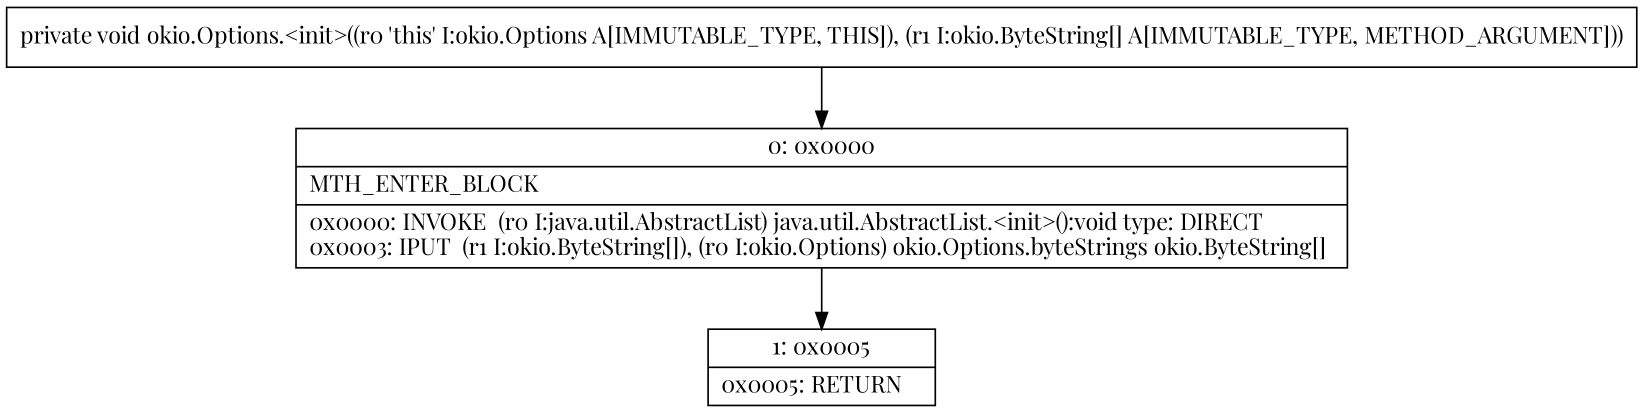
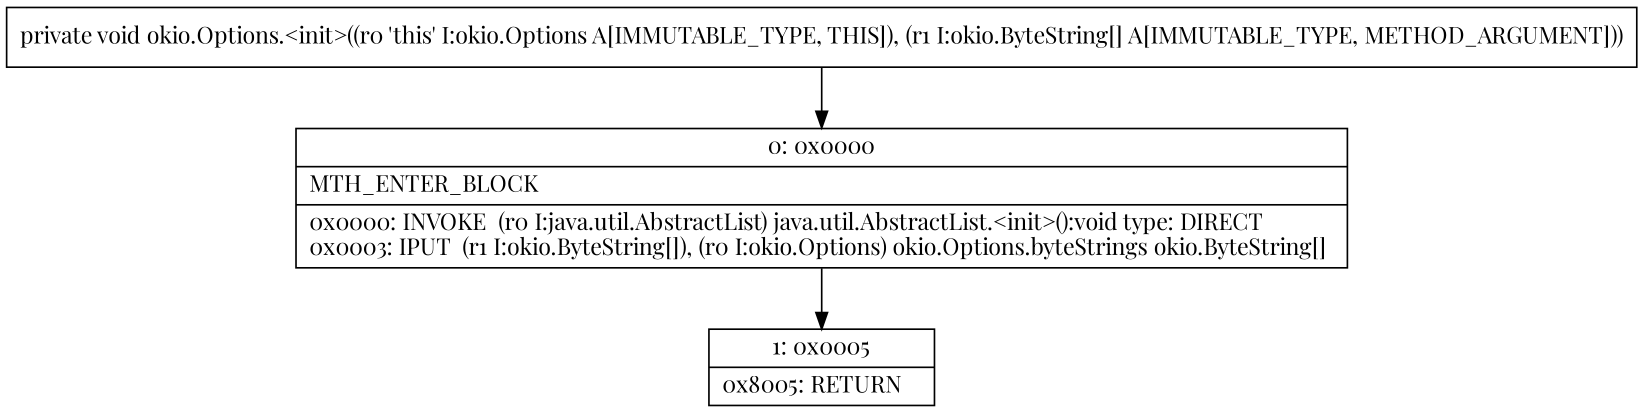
(822, 386) -> (822, 386)
